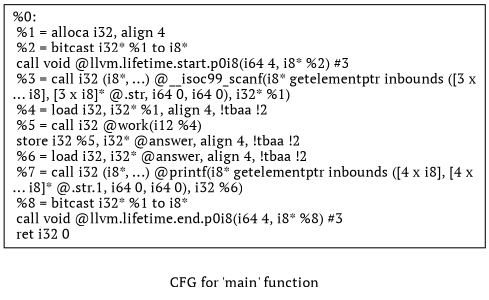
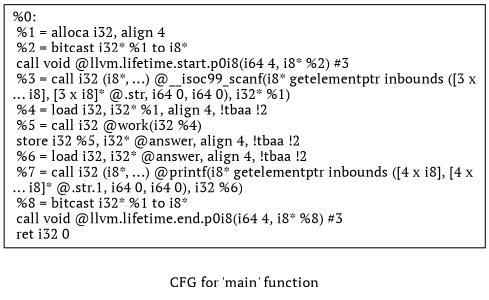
(108, 126) -> (108, 126)
